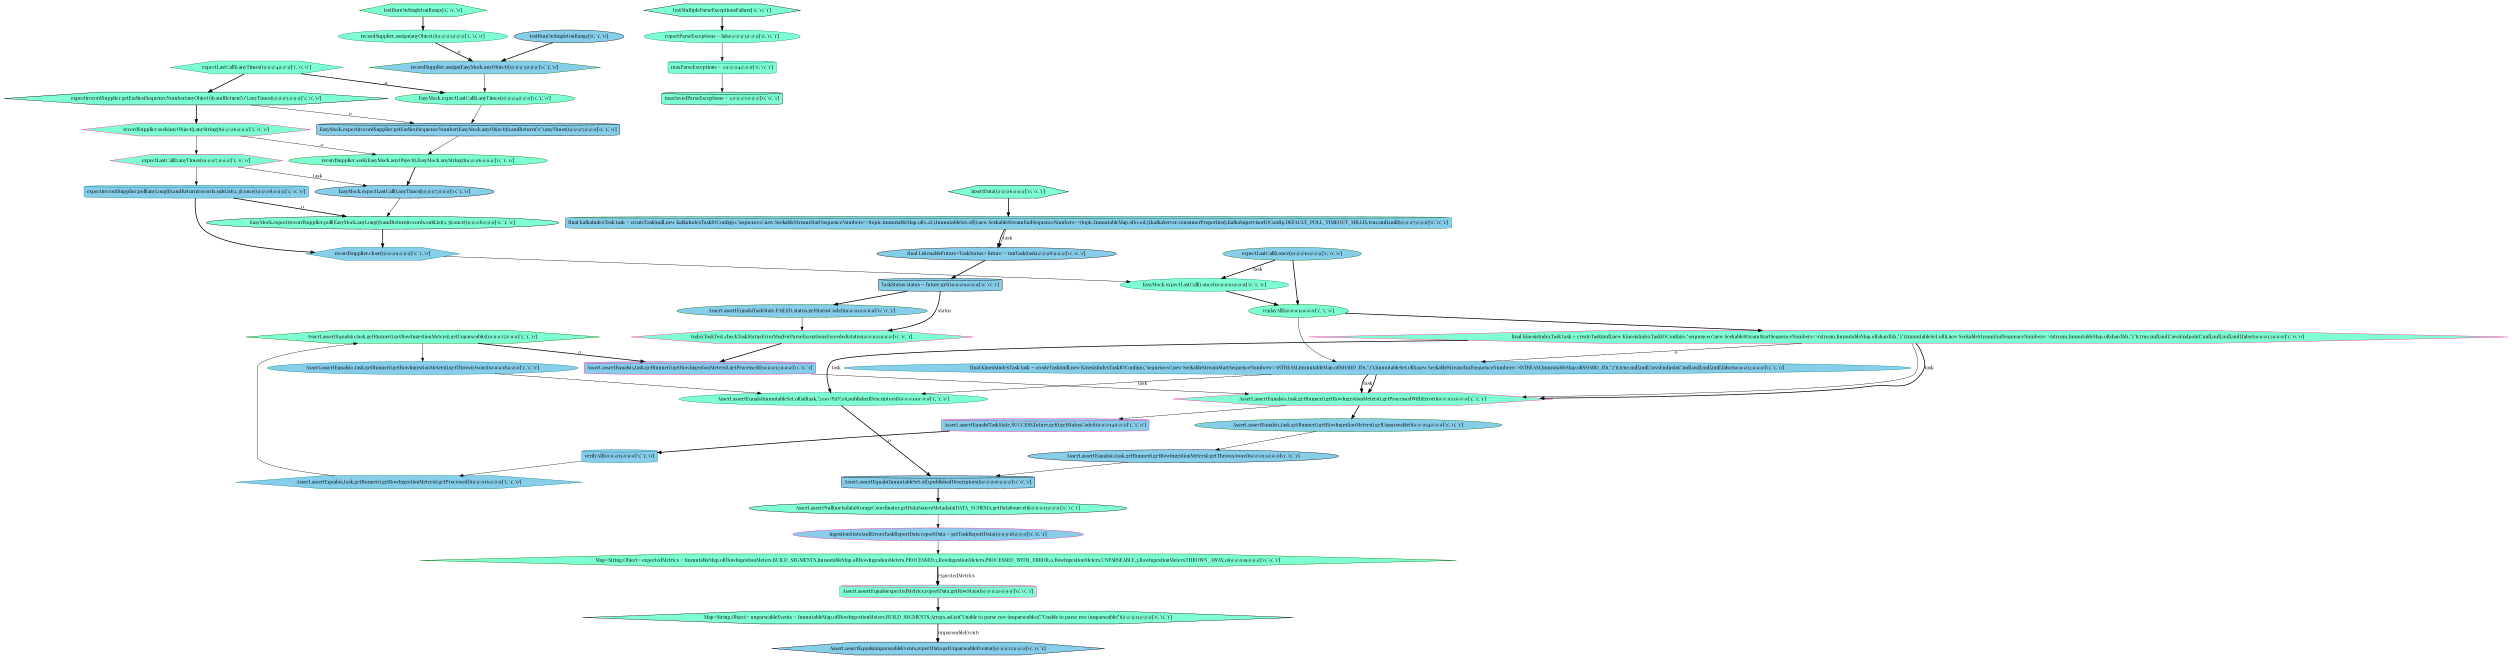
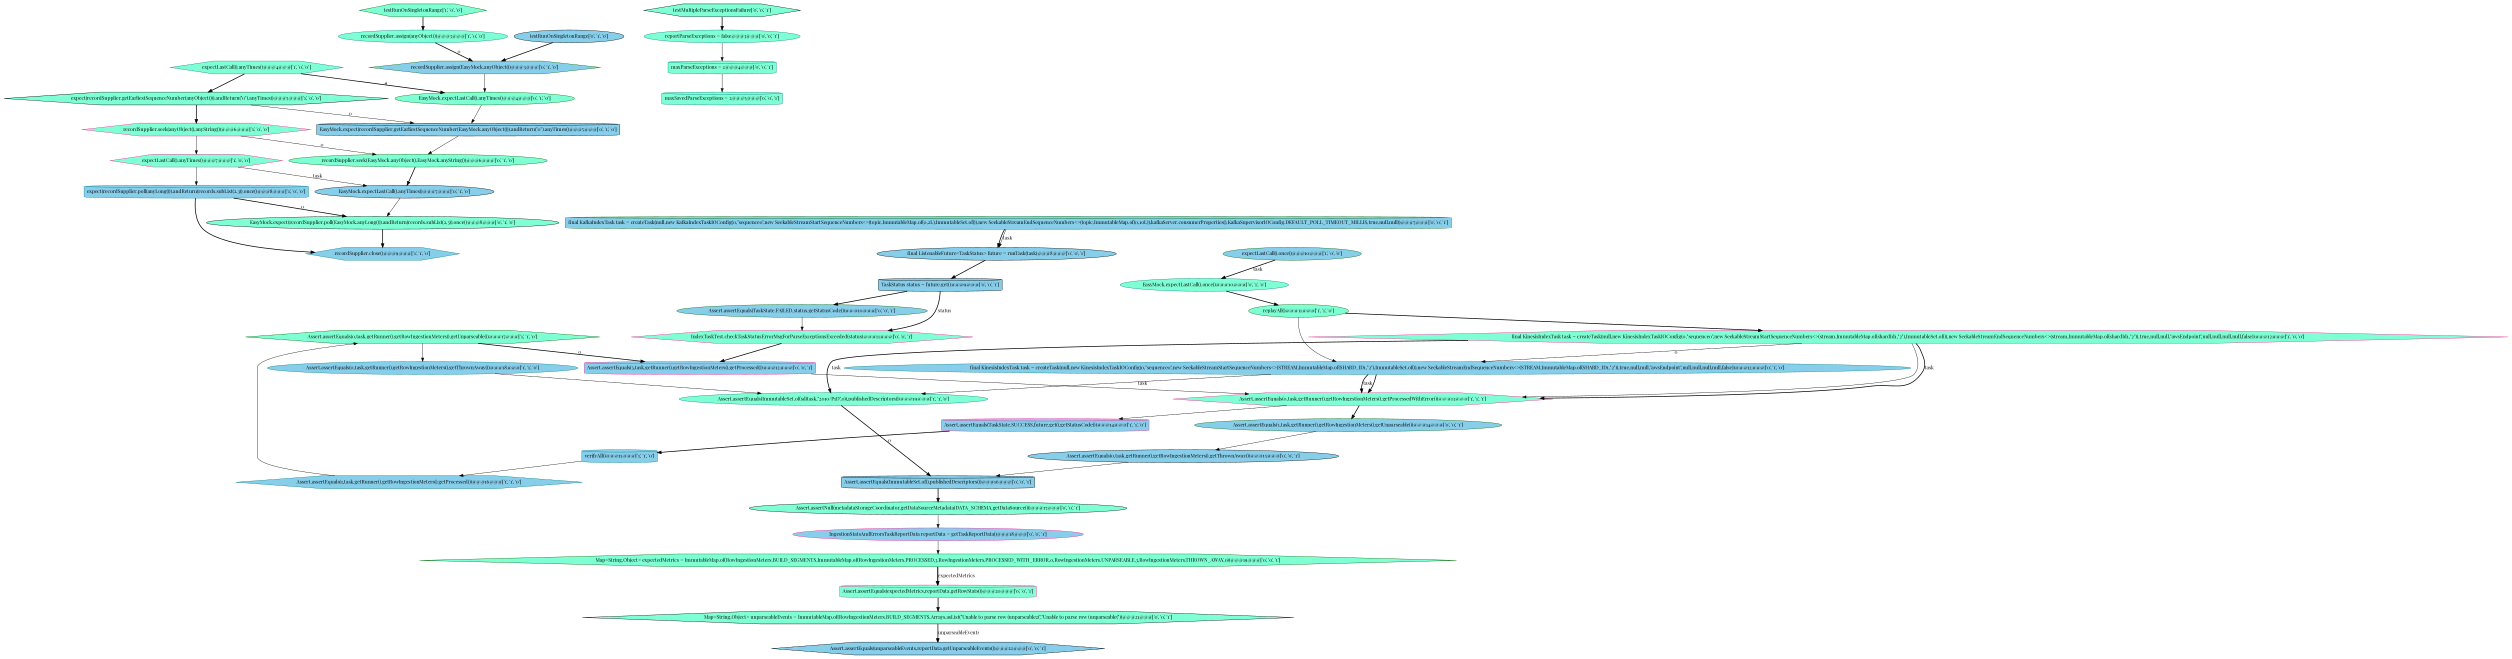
(722, 99) -> (722, 99)
(1008, 192) -> none
(785, 269) -> none
(1295, 281) -> none
